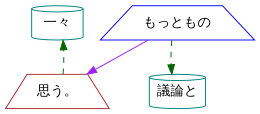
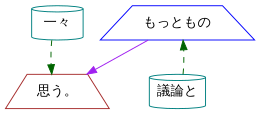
(171, 52) -> (184, 62)
(64, 62) -> (51, 52)
